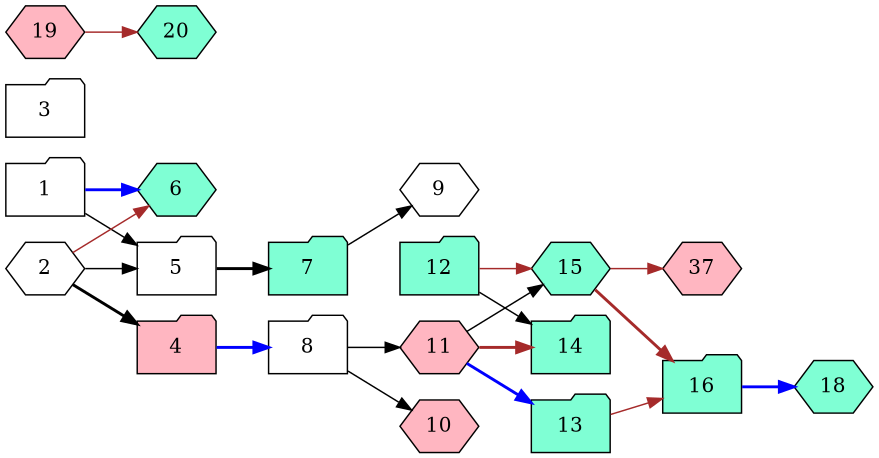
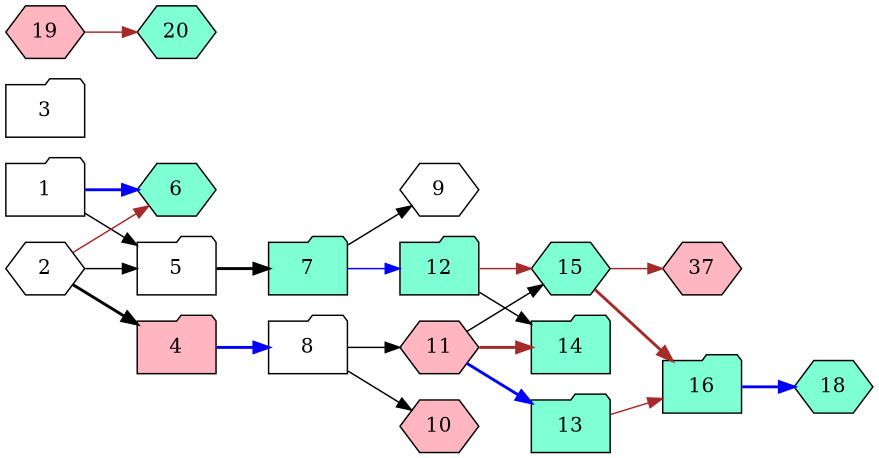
none -> (367, 269)
